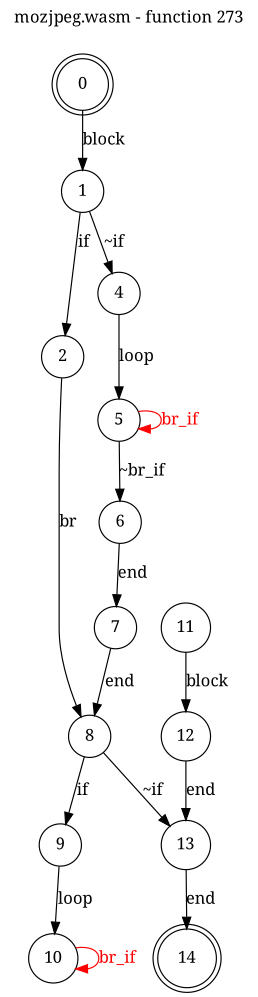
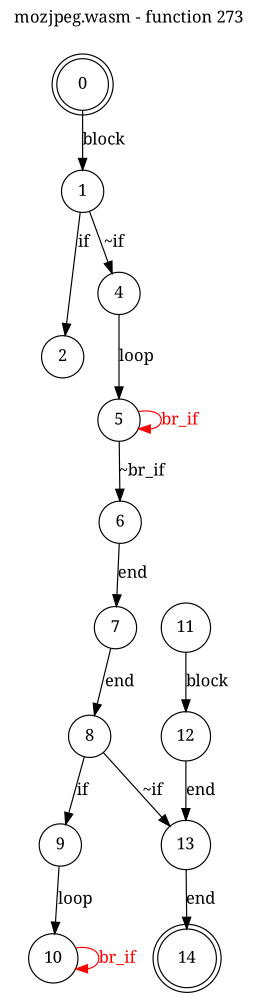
(59, 543) -> none
